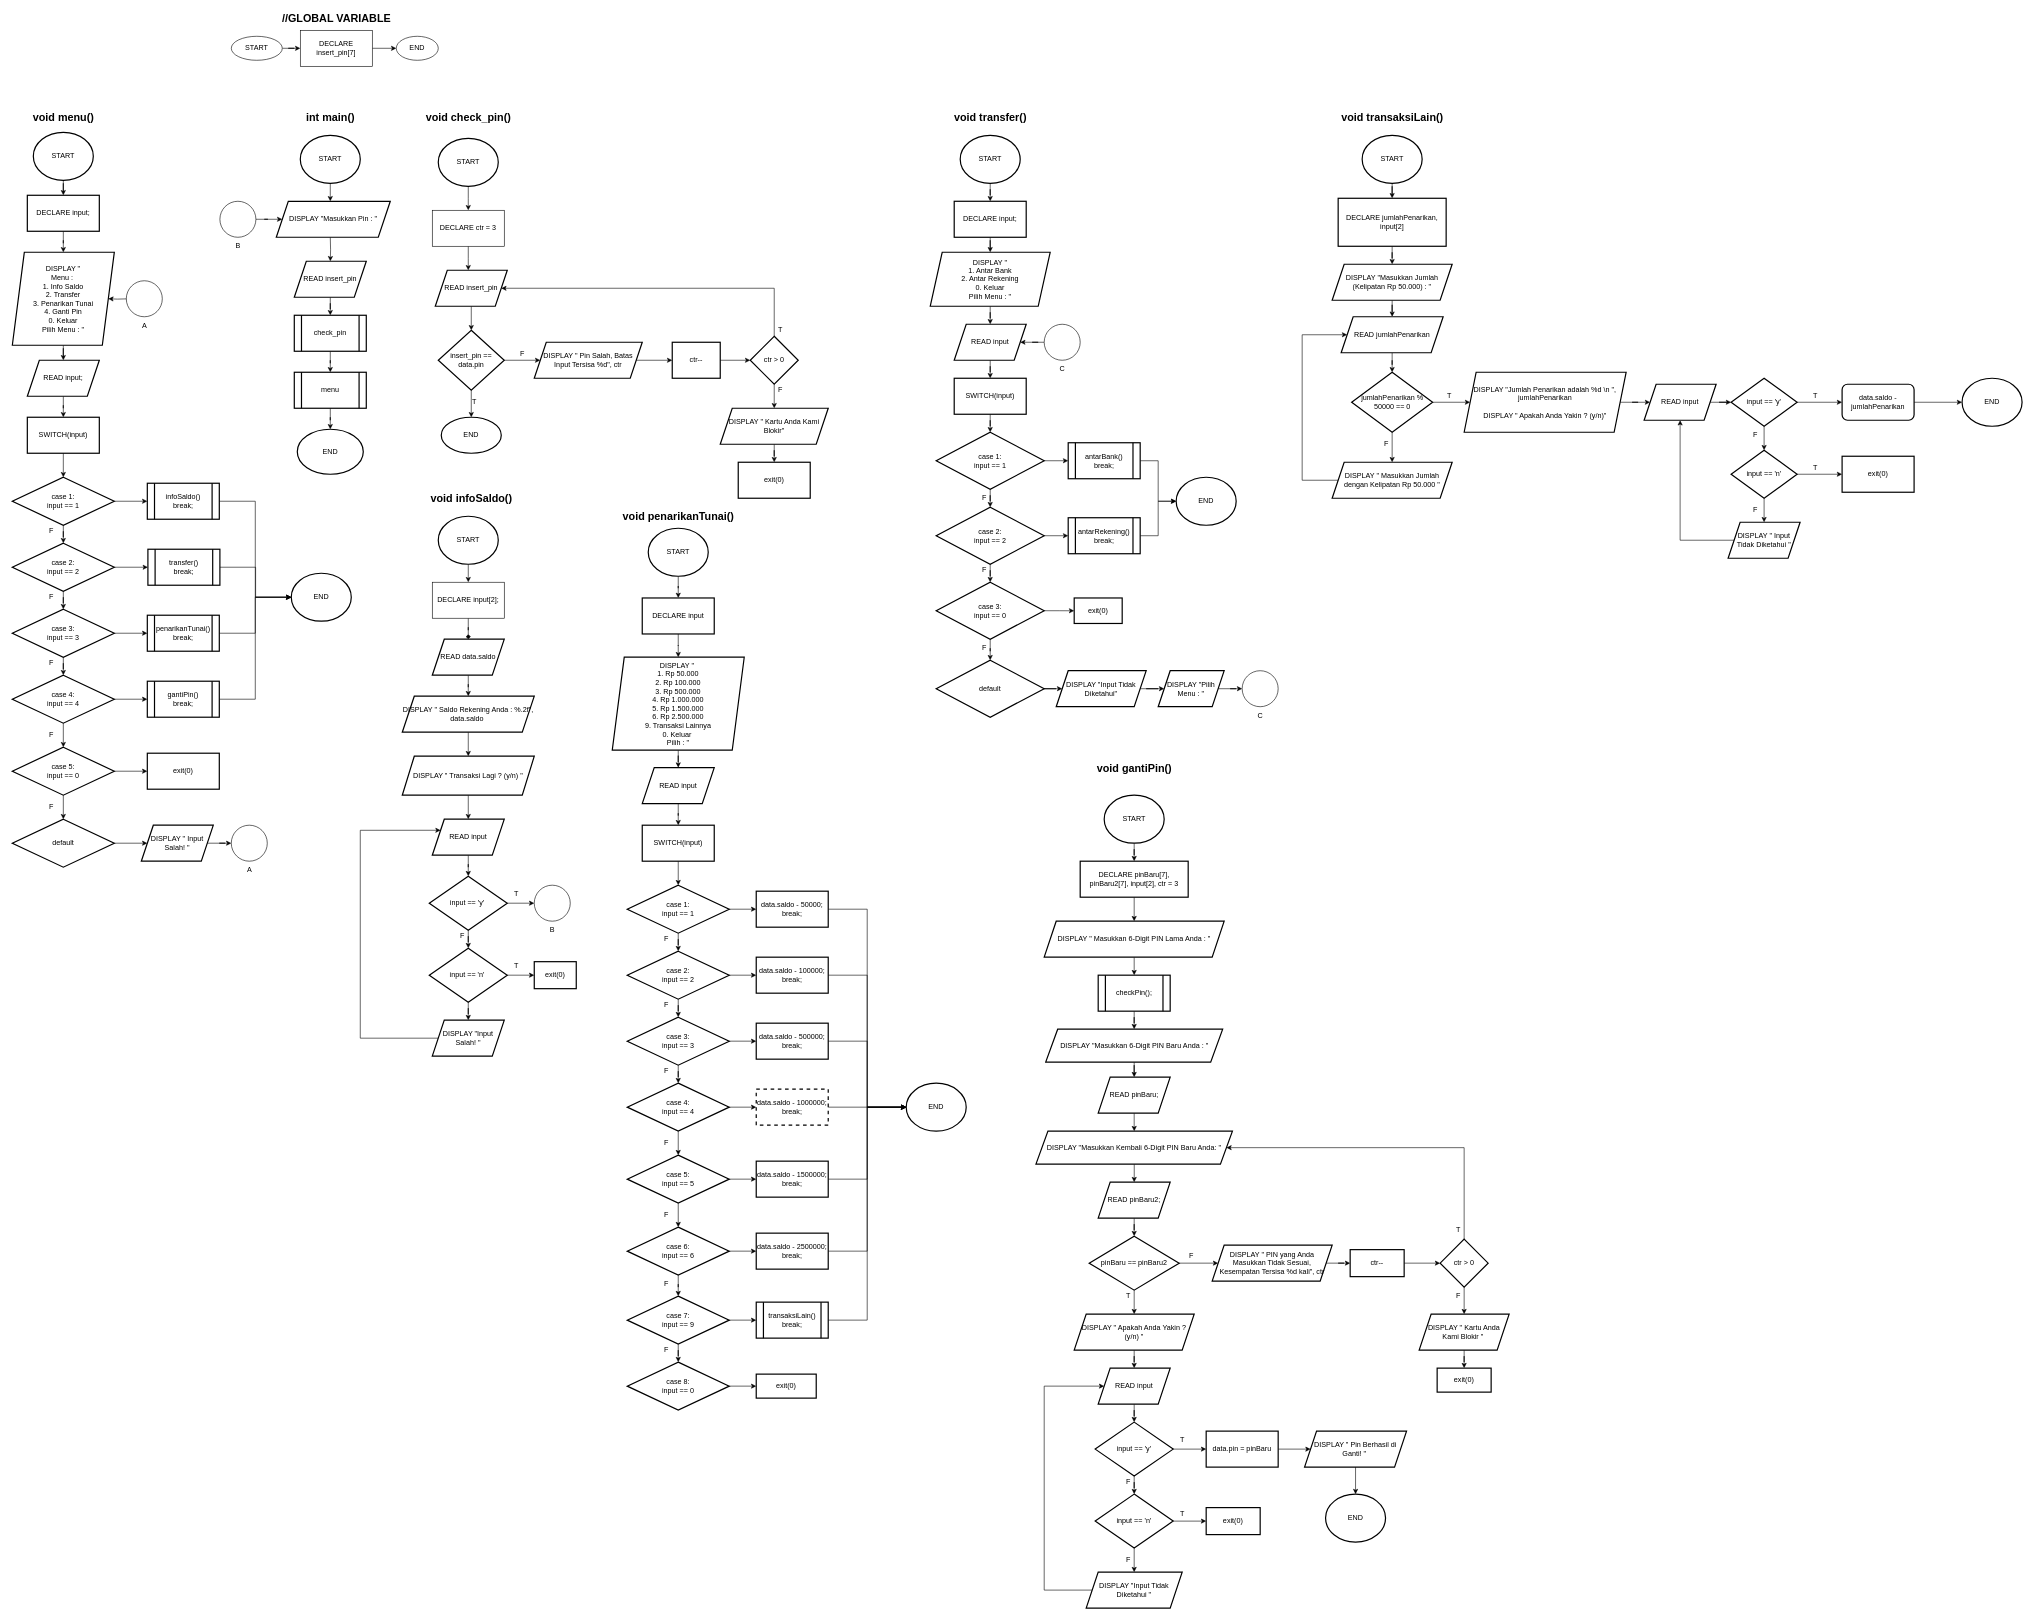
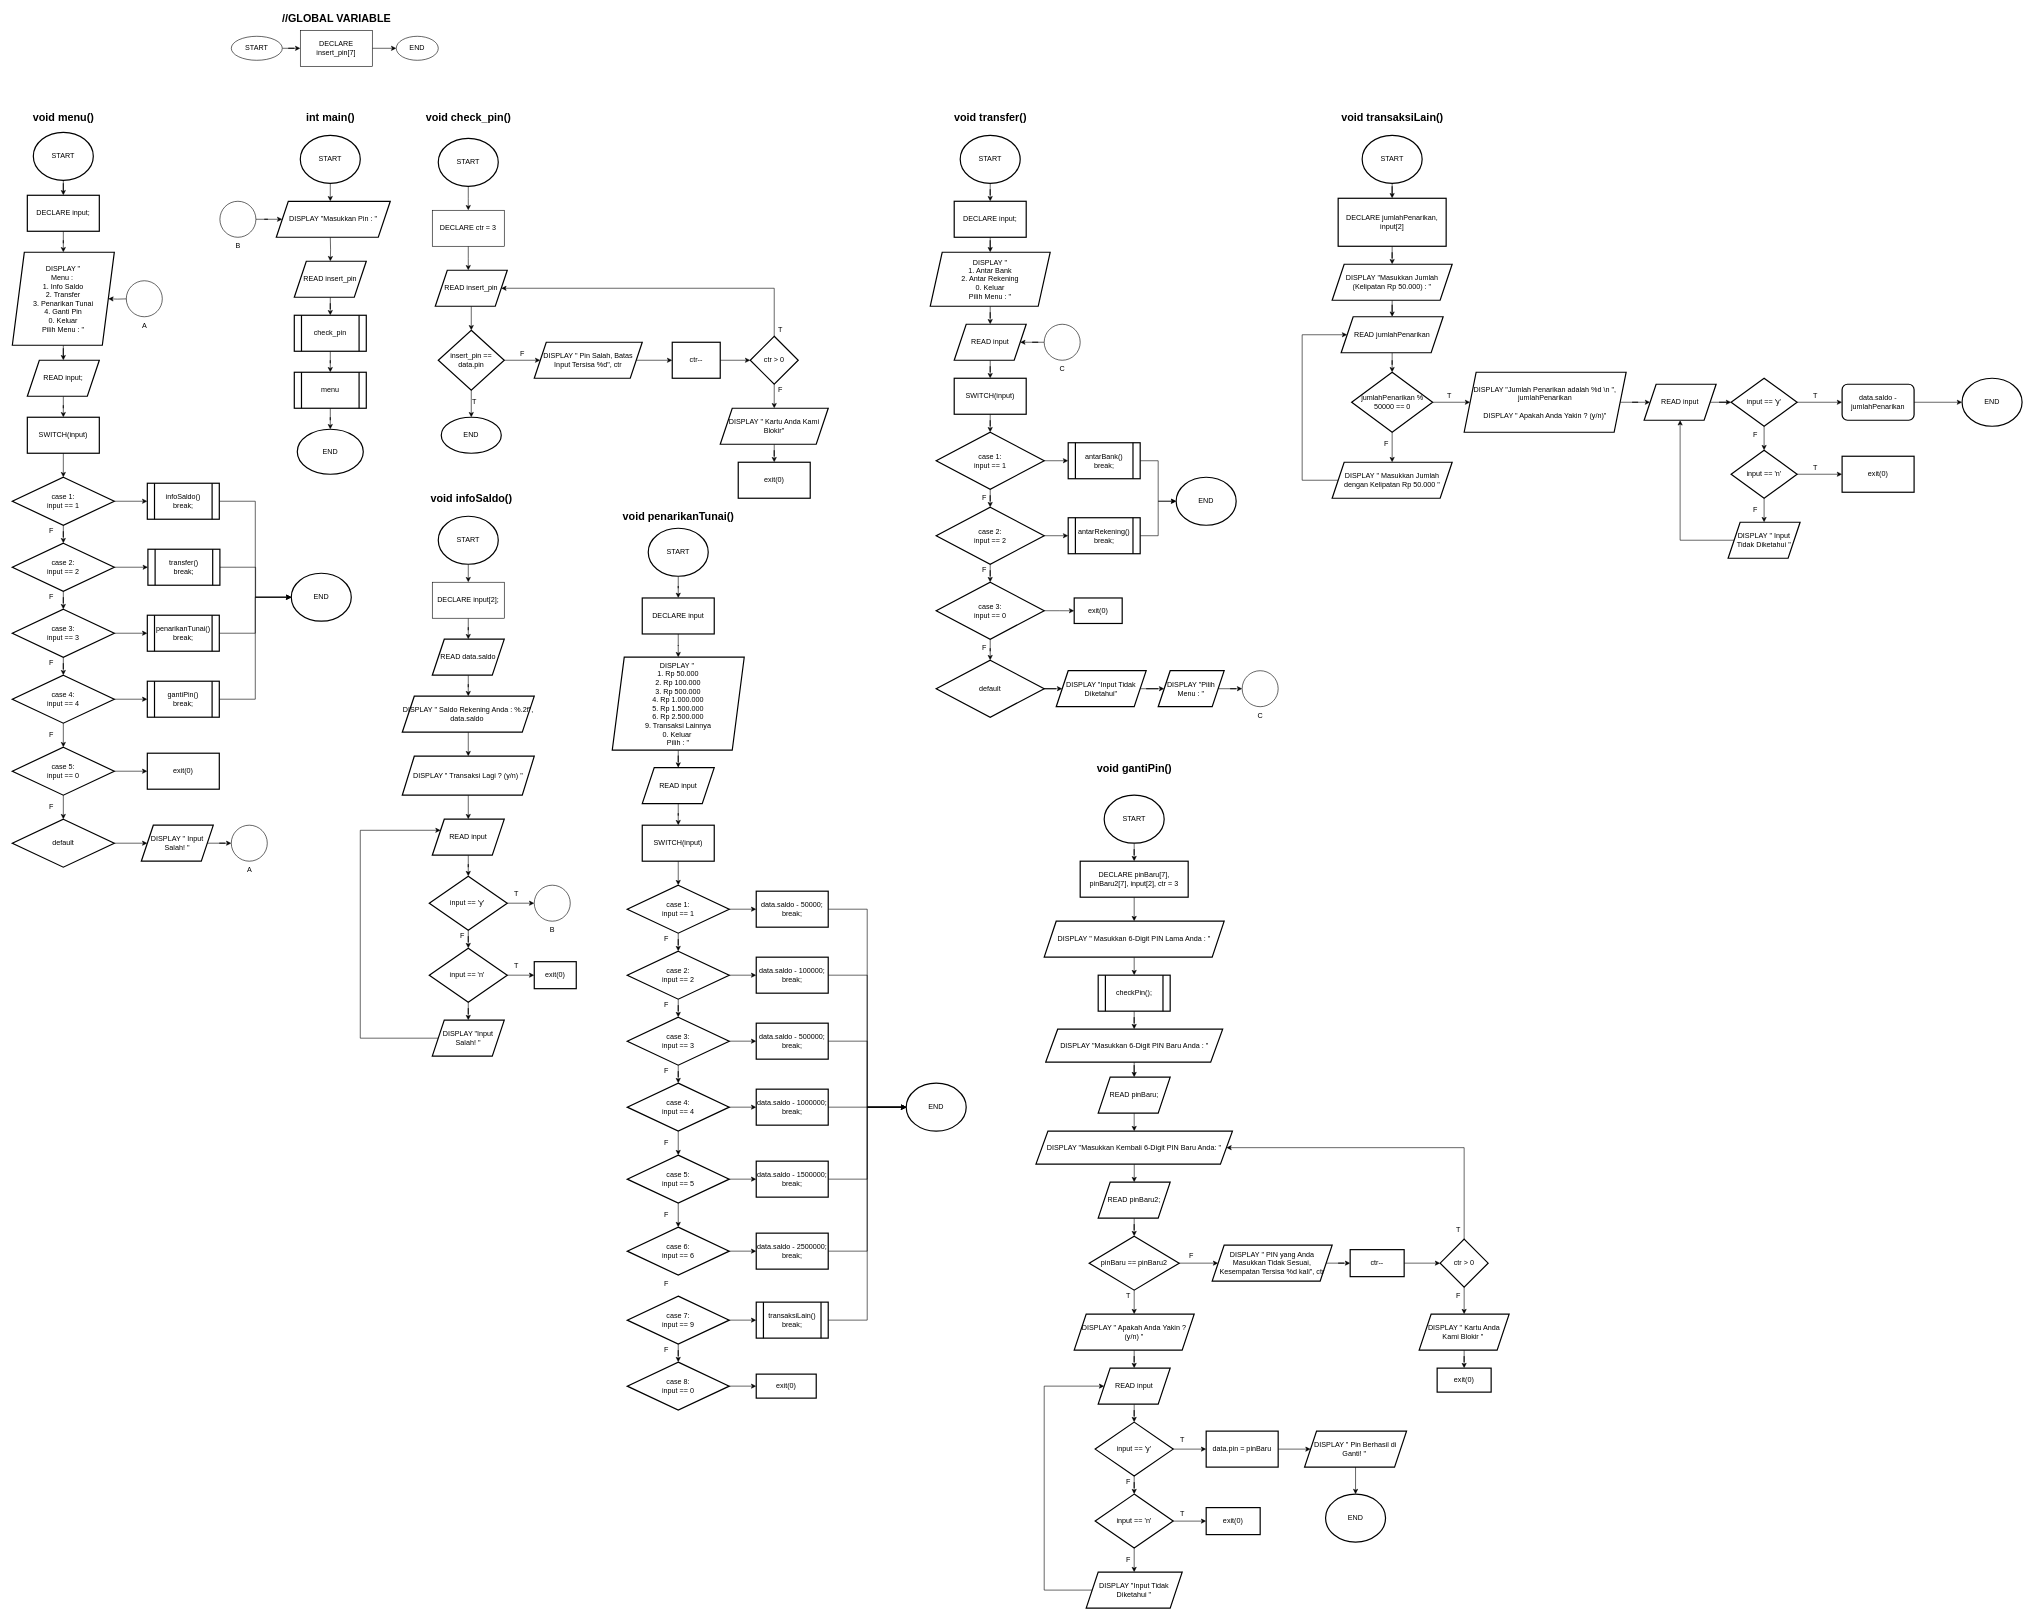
(468, 633) -> (468, 633)
(792, 1107) -> (792, 1107)
(678, 1284) -> none
